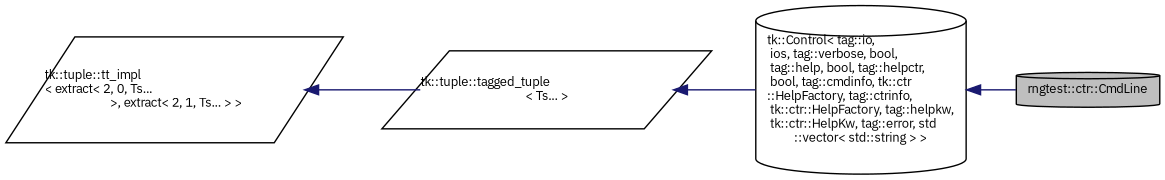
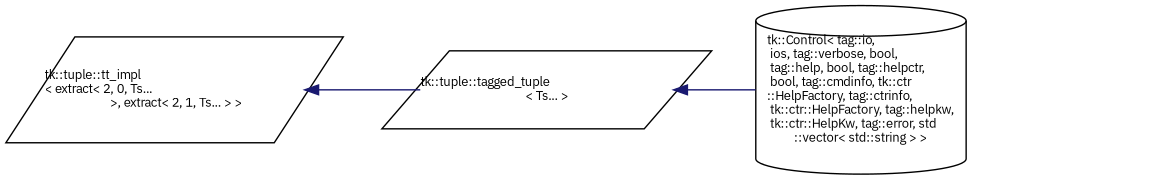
(1088, 90) -> none
